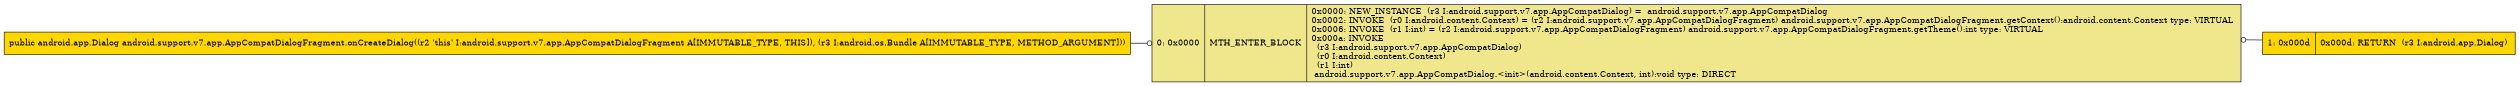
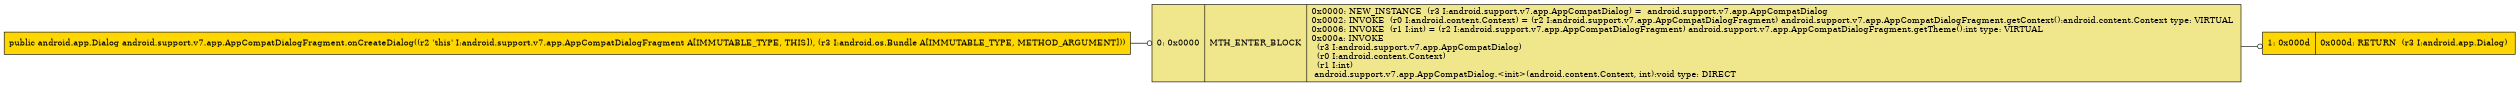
(2254, 40) -> (2249, 47)
